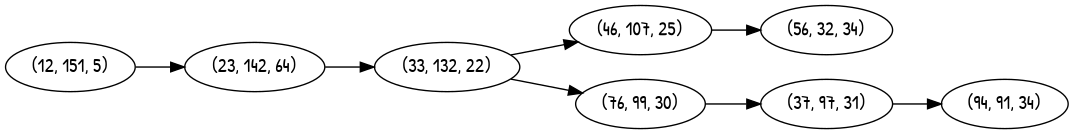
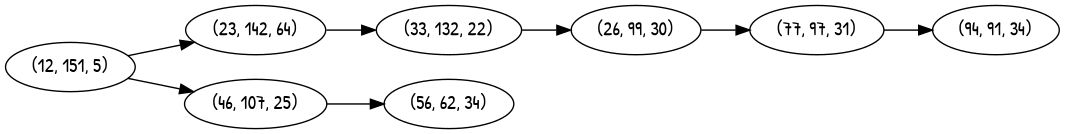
(827, 30) -> (449, 104)
(537, 50) -> (154, 84)
(640, 104) -> (636, 30)
(827, 104) -> (817, 30)
